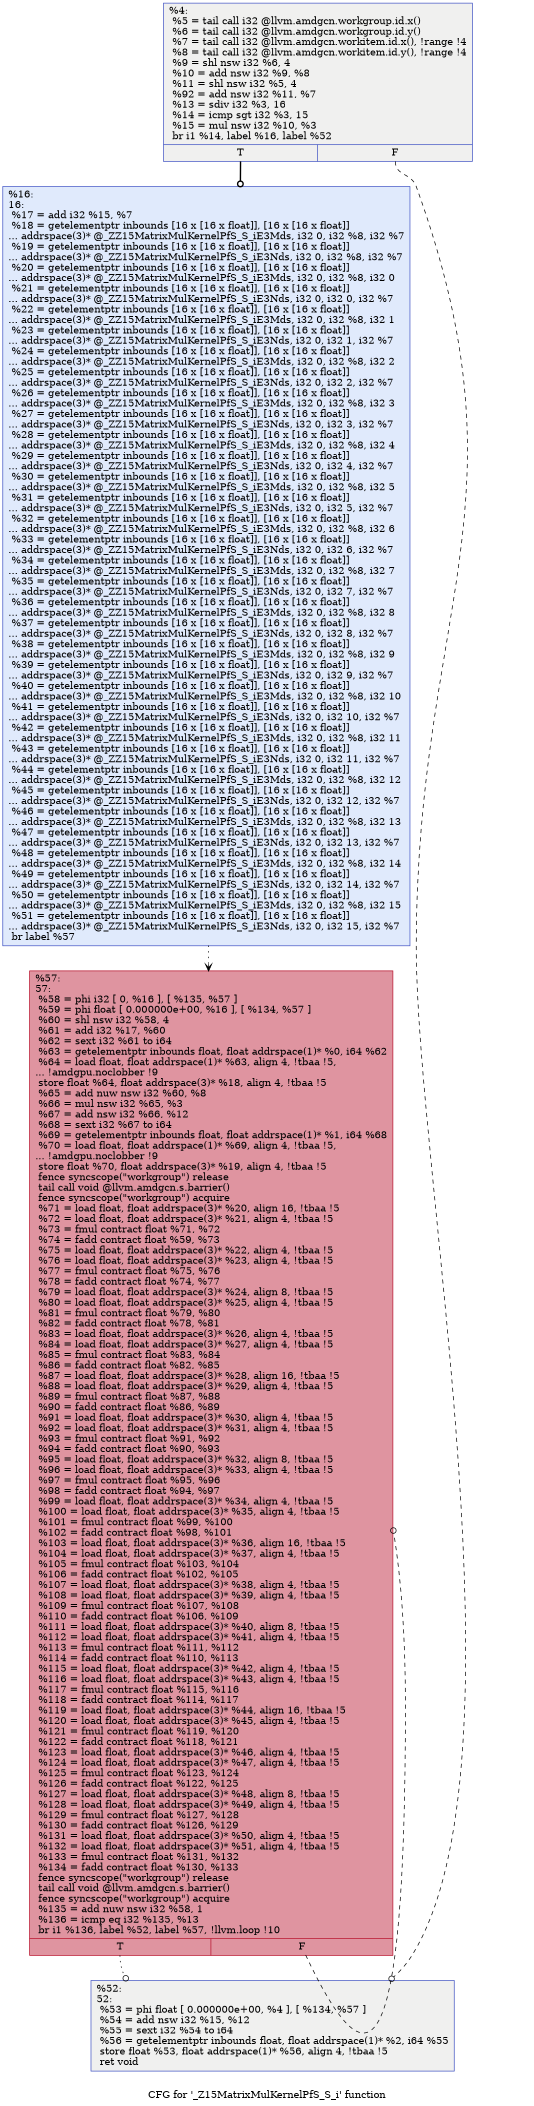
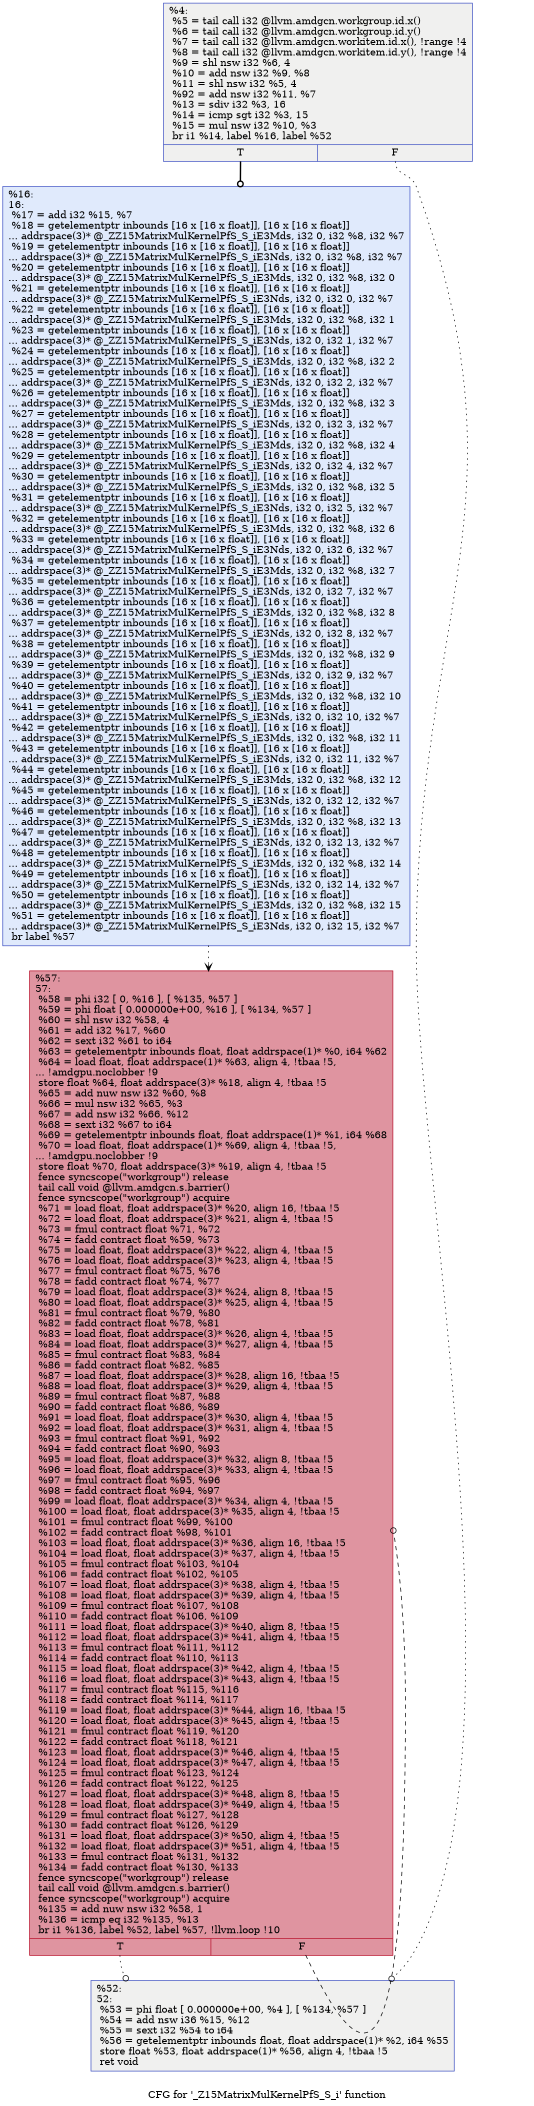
(423, 1068) -> (423, 1068)
(173, 2020) -> (173, 2020)
